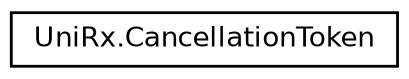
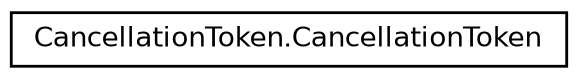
(204, 39) -> (289, 39)
